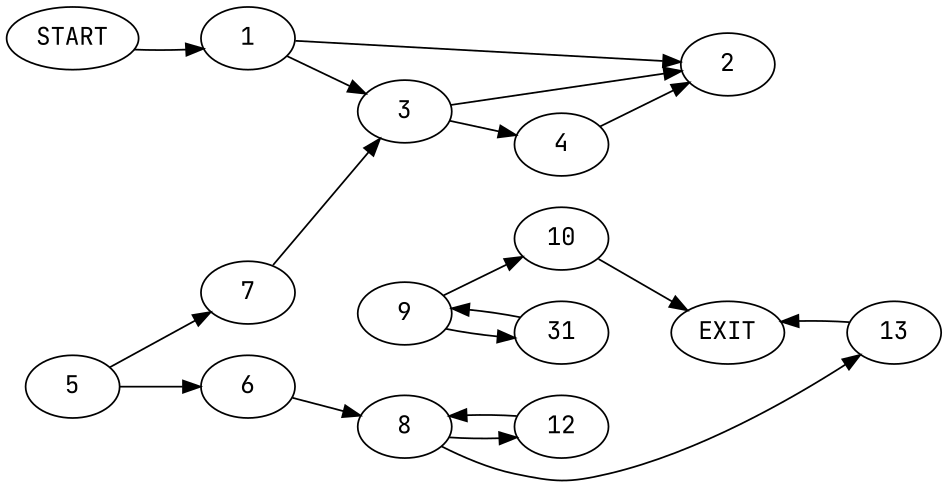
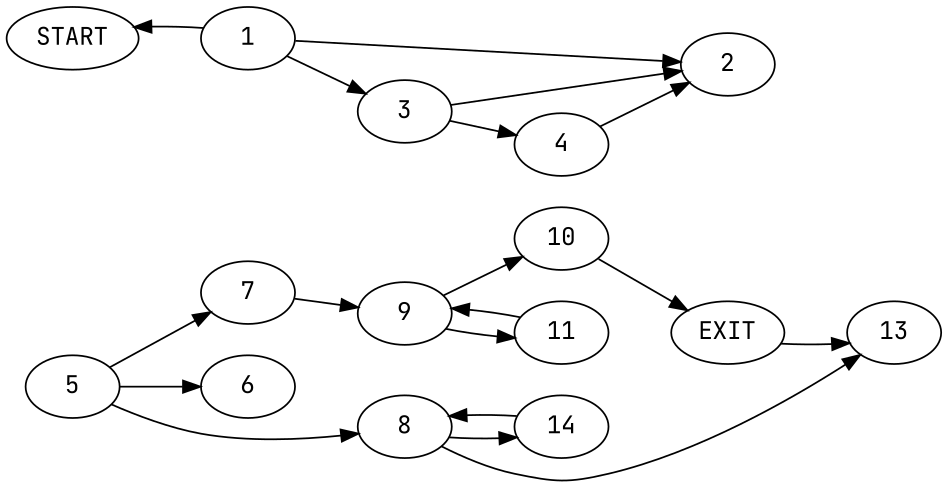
(160, 50) -> (178, 27)
(321, 209) -> (318, 302)
(824, 321) -> (807, 344)
(561, 333) -> (561, 333)
(318, 404) -> (224, 437)
(561, 427) -> (561, 427)
